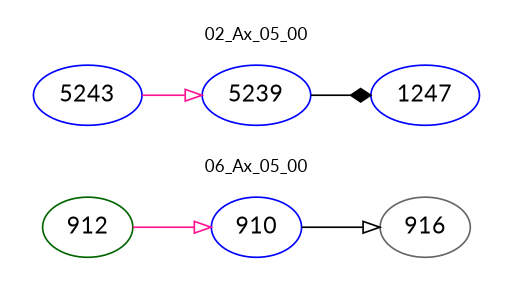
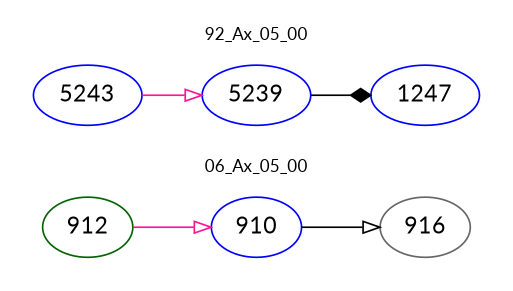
(256, 36) -> (256, 36)
